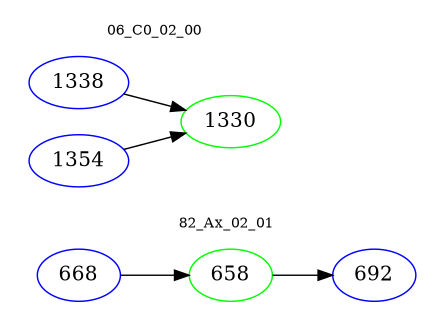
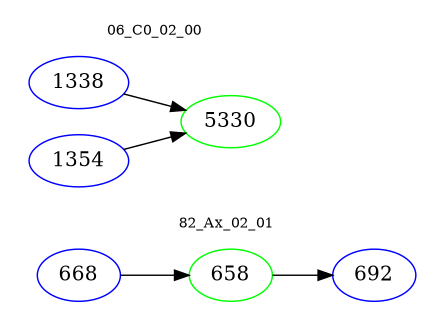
(231, 122) -> (231, 122)
